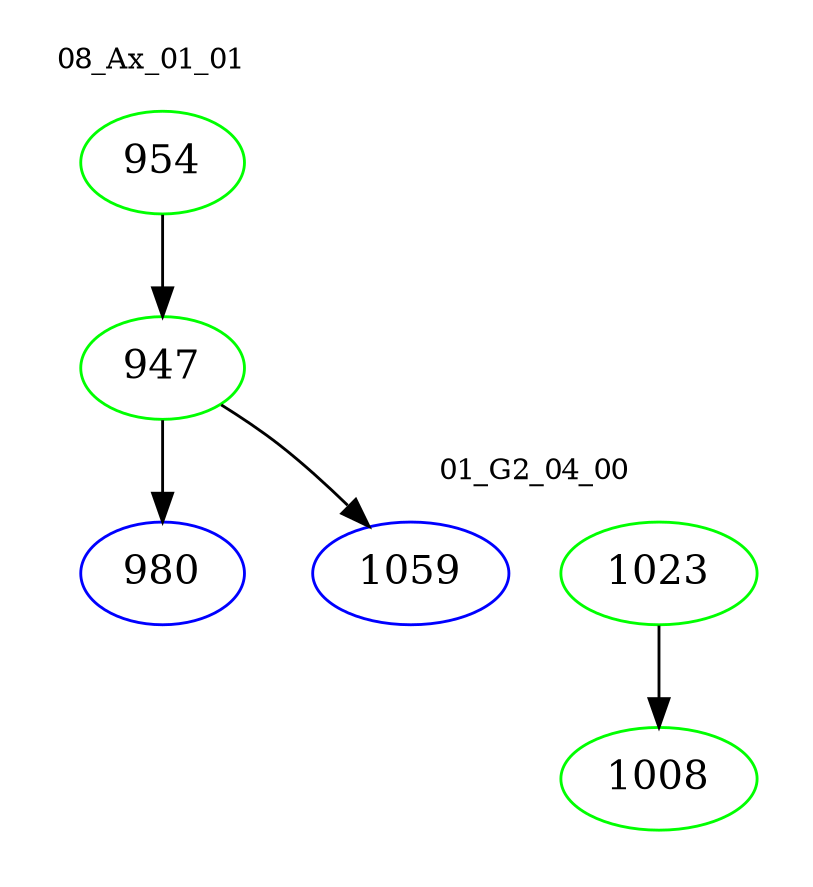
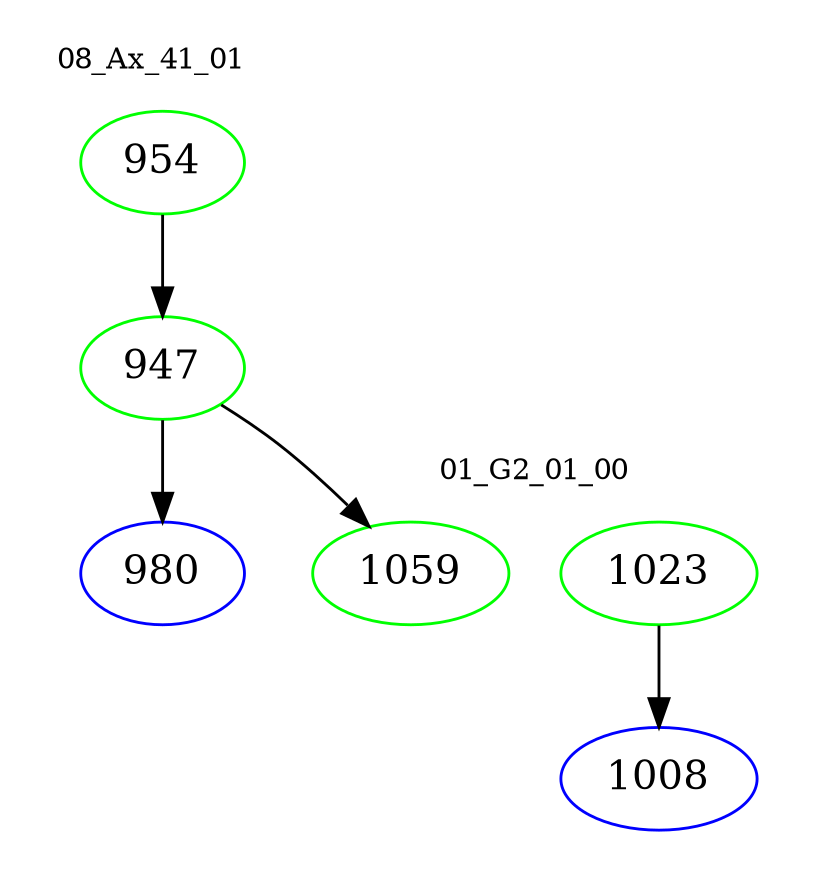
(151, 61) -> (151, 61)
(535, 472) -> (535, 472)
(411, 573) -> (411, 573)
(659, 779) -> (659, 779)
